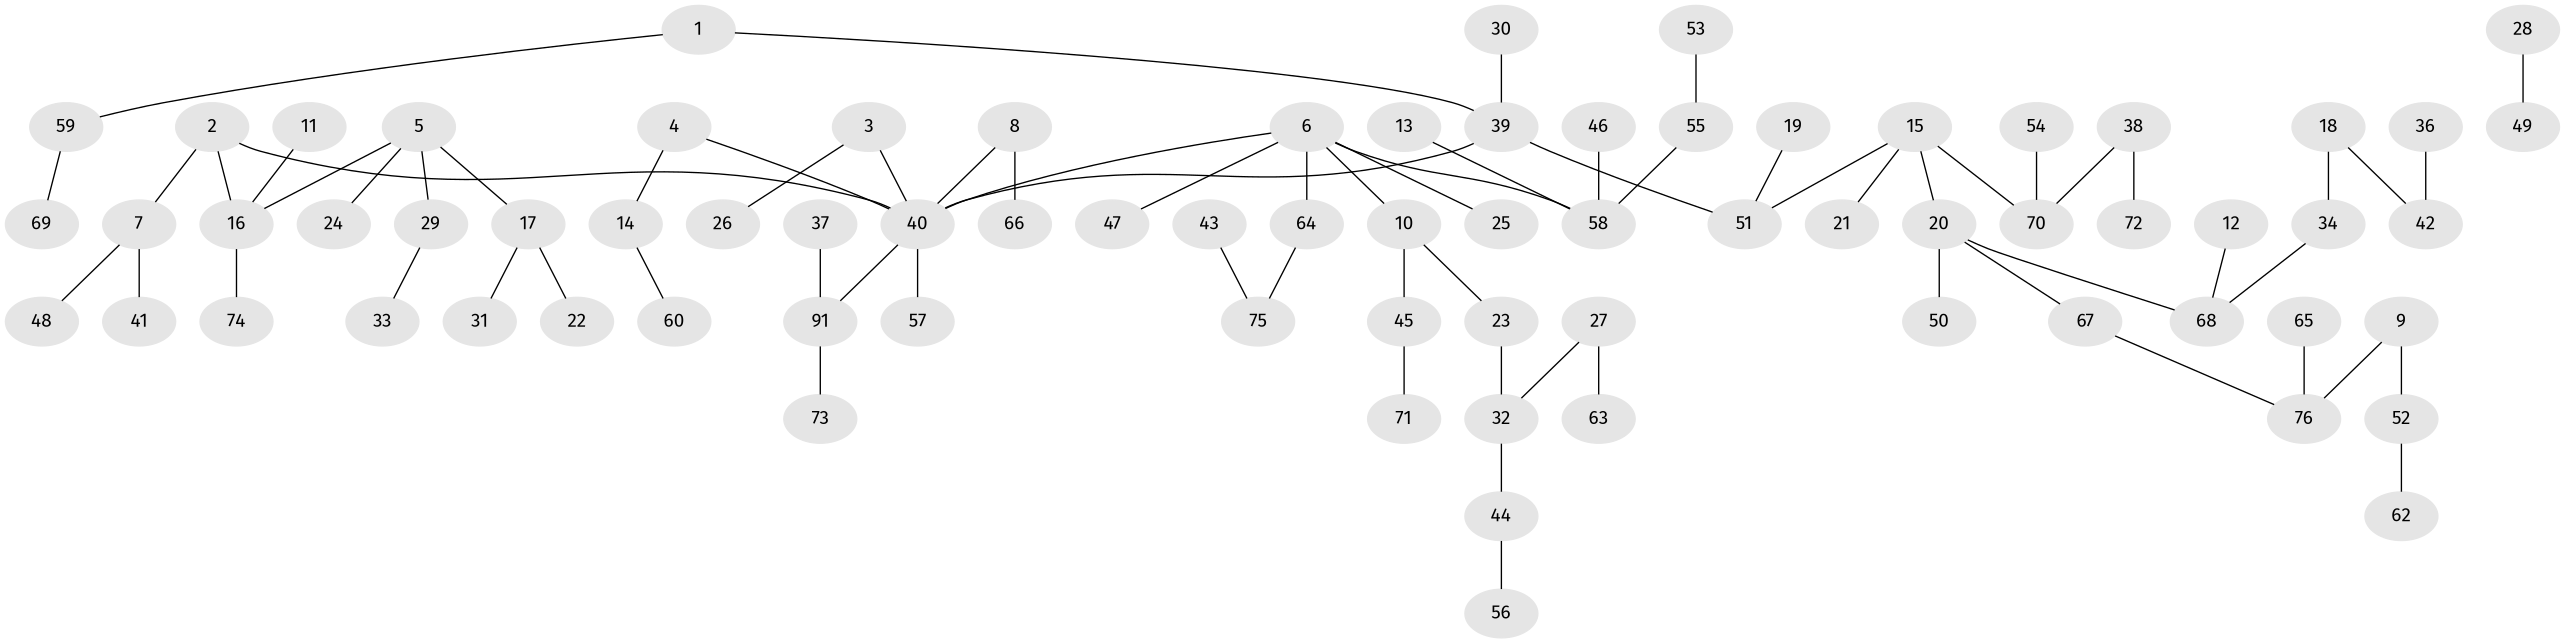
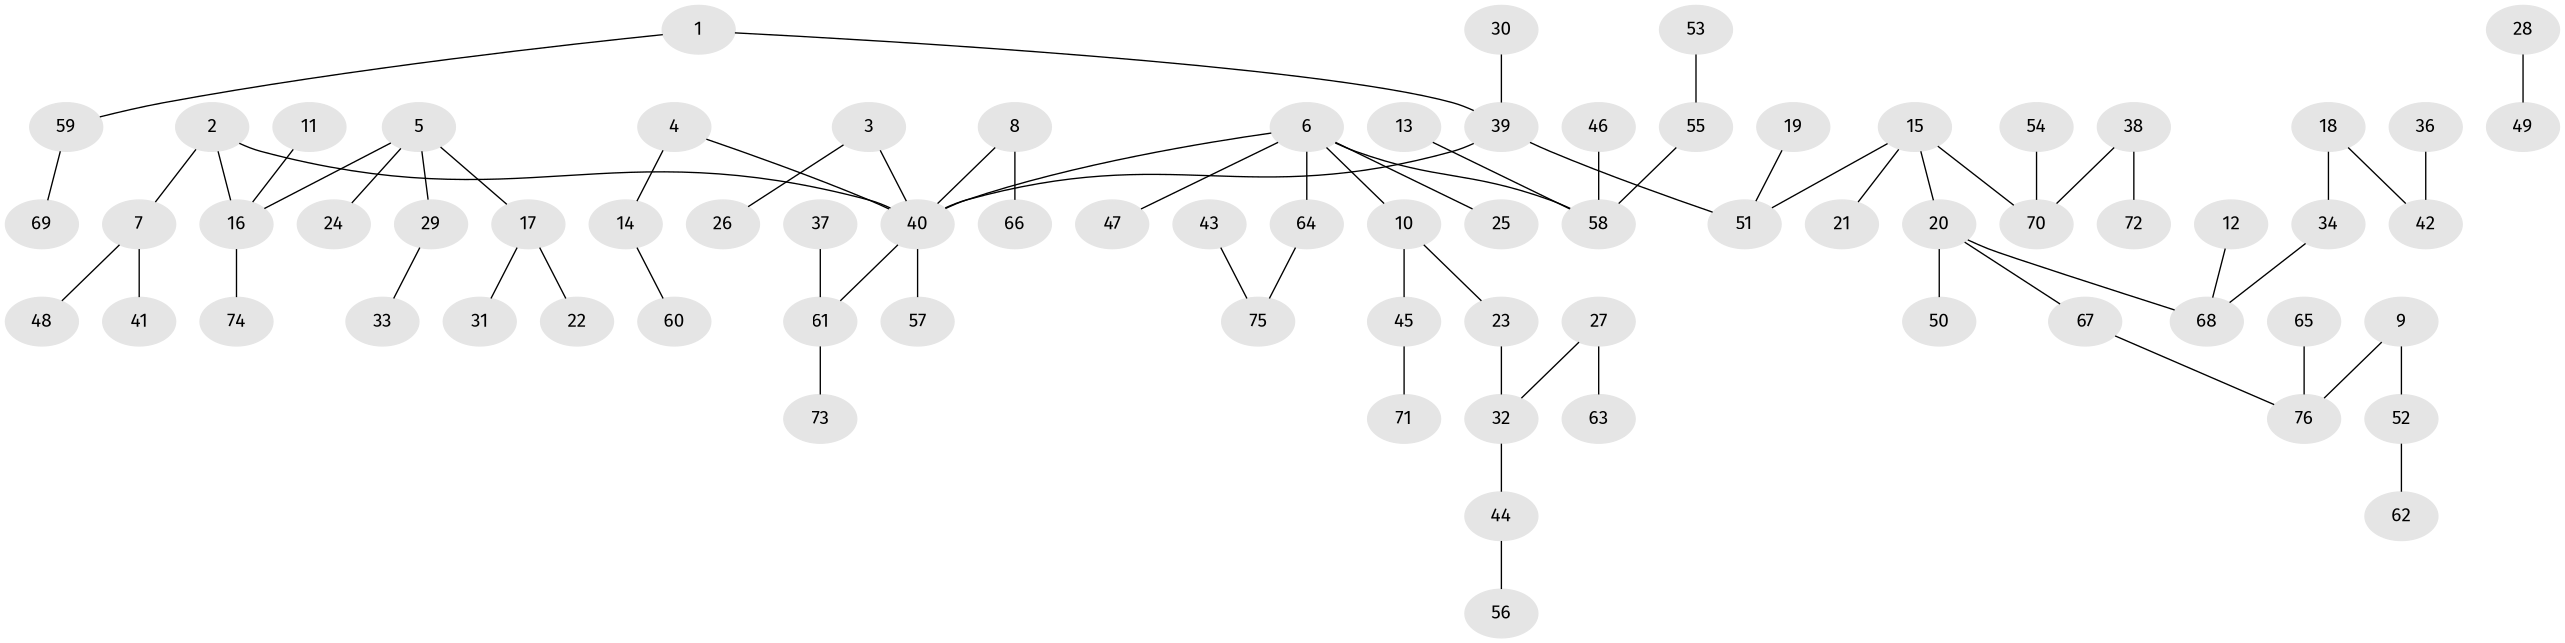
(820, 322) -> (820, 322)
